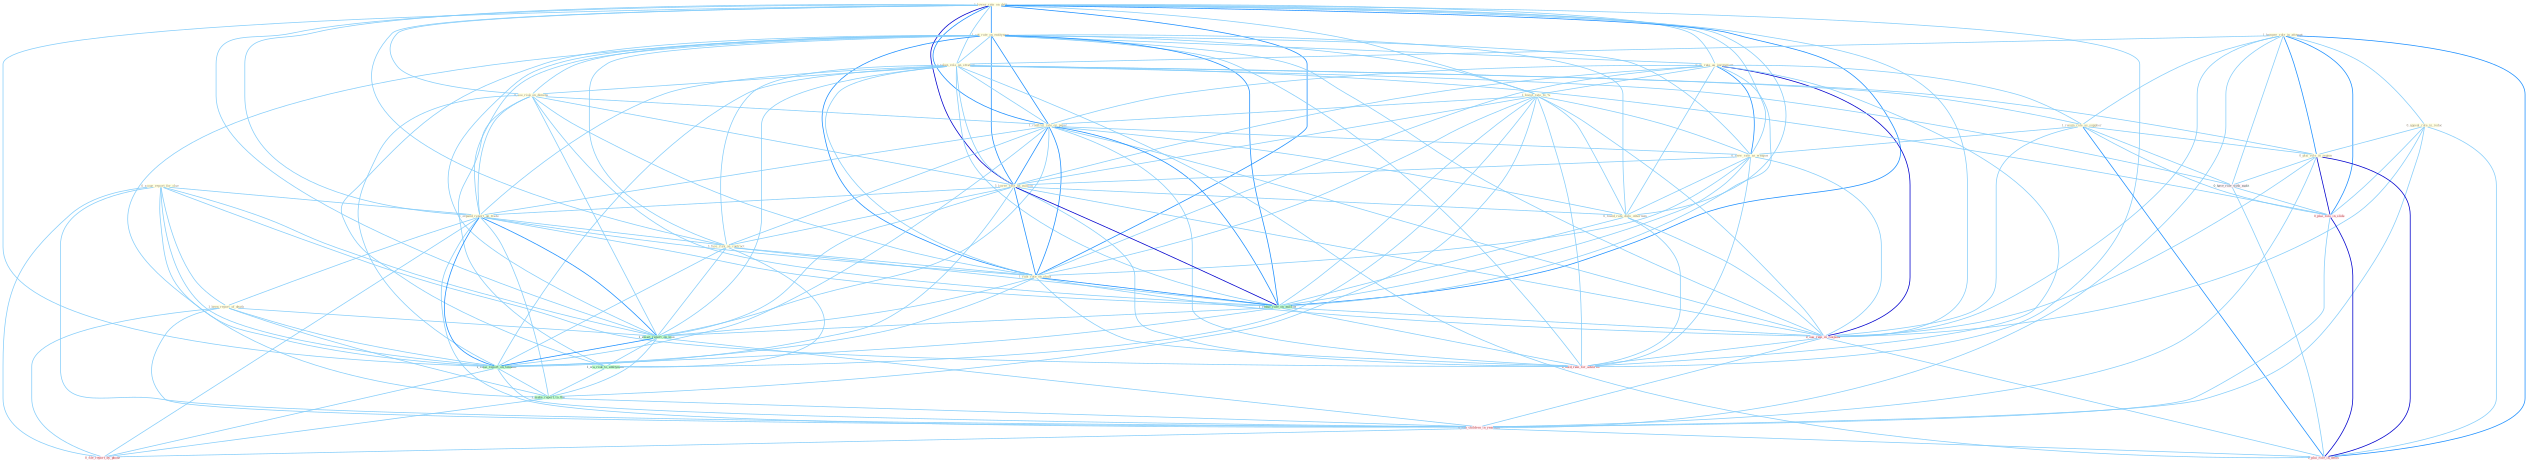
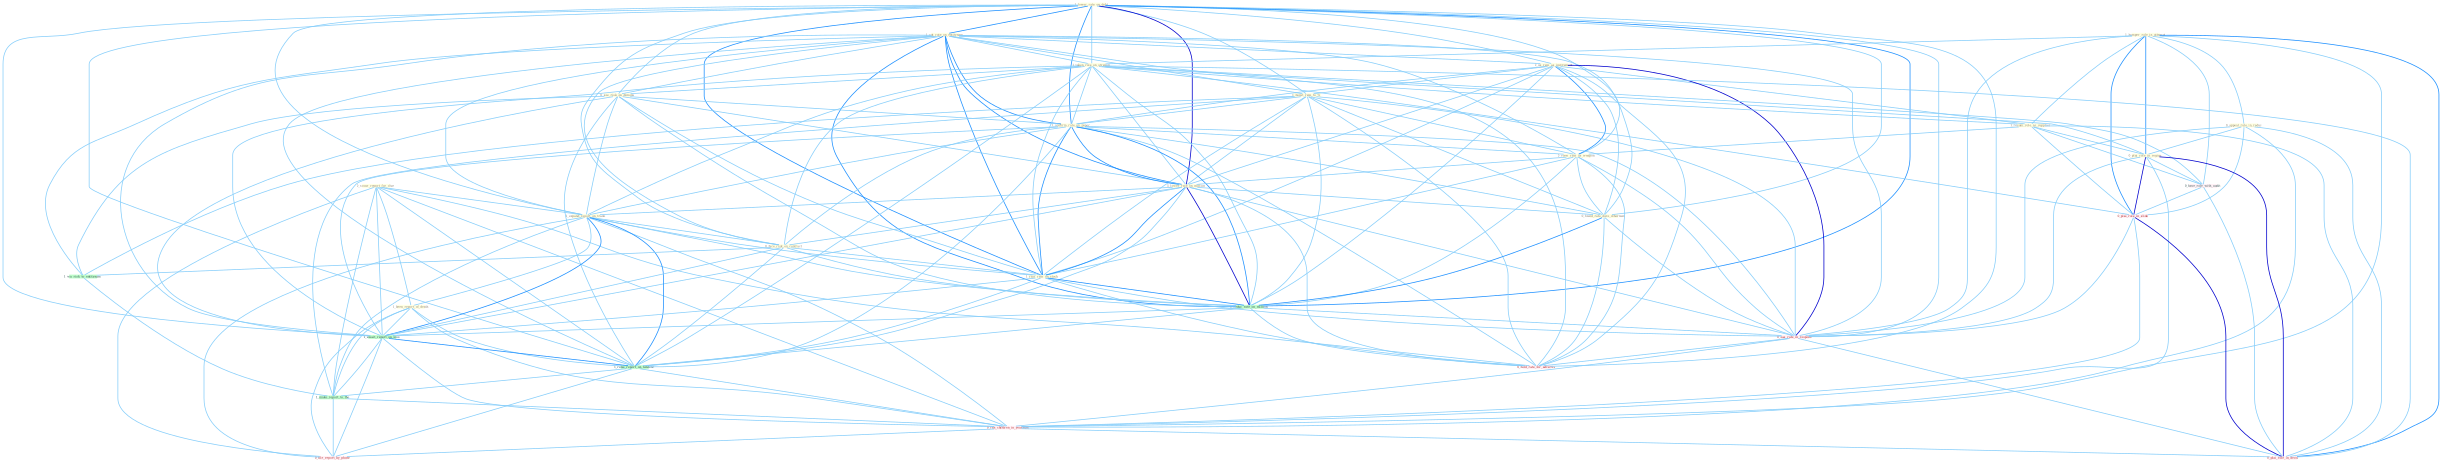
(1452, 261) -> (1434, 278)
(1996, 270) -> (2005, 324)
(2203, 292) -> (2324, 193)
(630, 353) -> (362, 389)
